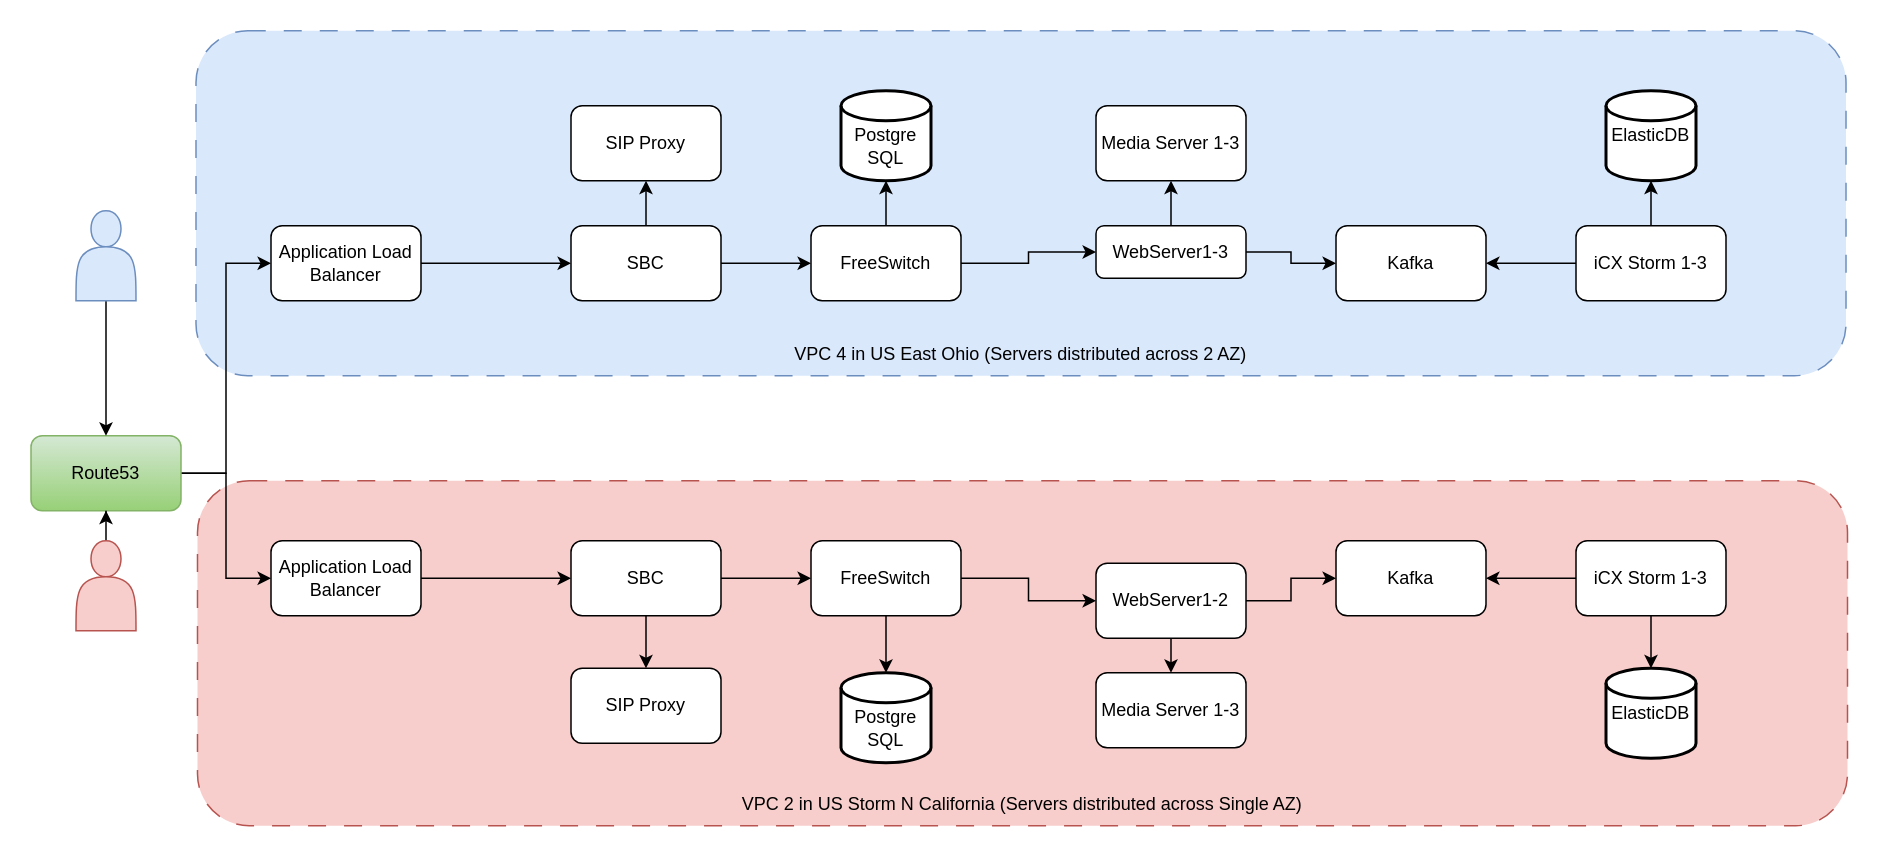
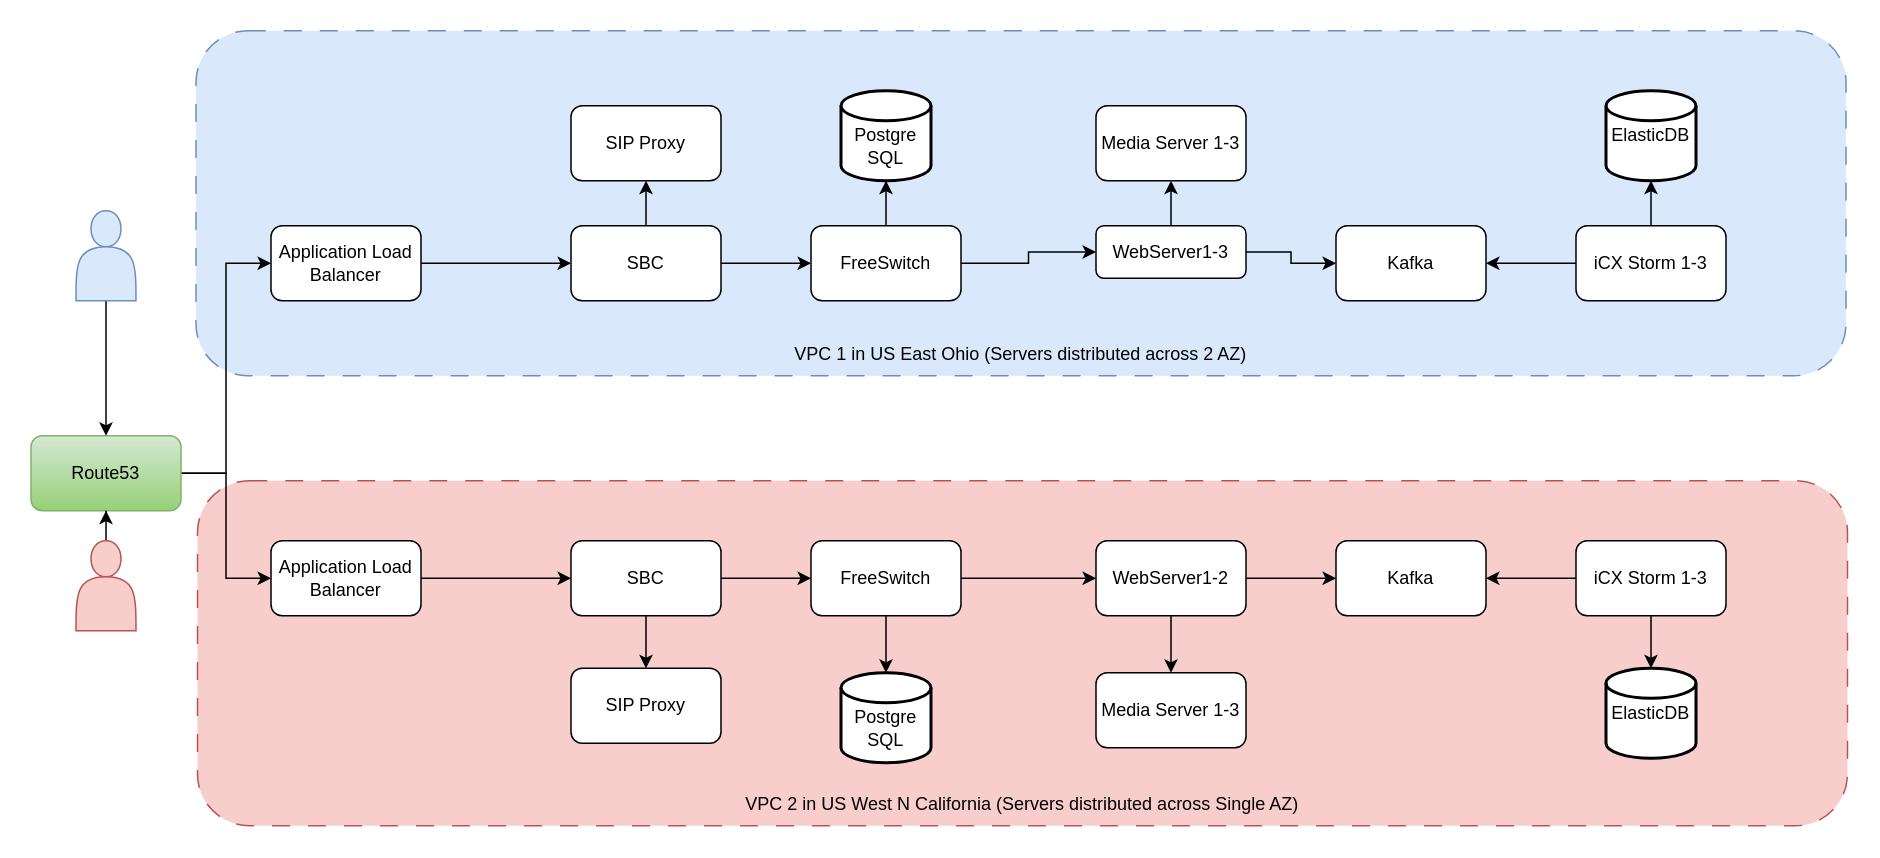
(1021, 203) -> (1021, 203)
(1171, 601) -> (1171, 578)
(1022, 653) -> (1022, 653)
